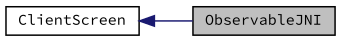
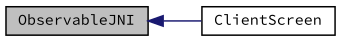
(174, 21) -> (182, 21)
